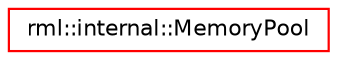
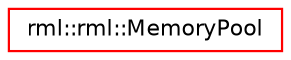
(169, 30) -> (145, 30)
